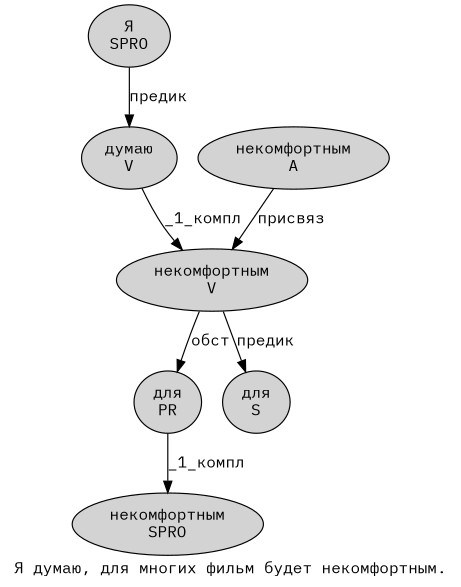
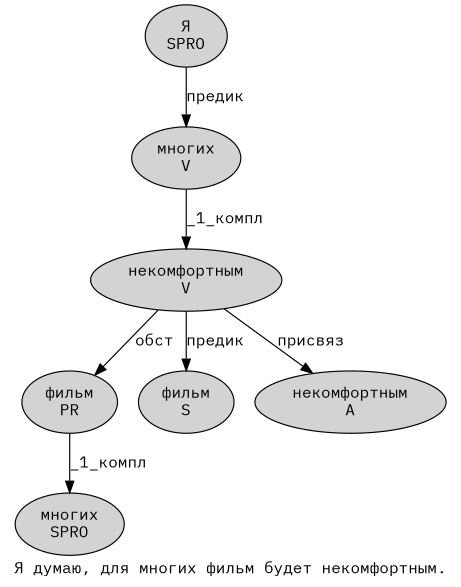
(129, 158) -> (186, 158)
(256, 214) -> (264, 338)
(168, 402) -> (70, 402)
(256, 402) -> (186, 402)
(168, 524) -> (70, 524)
